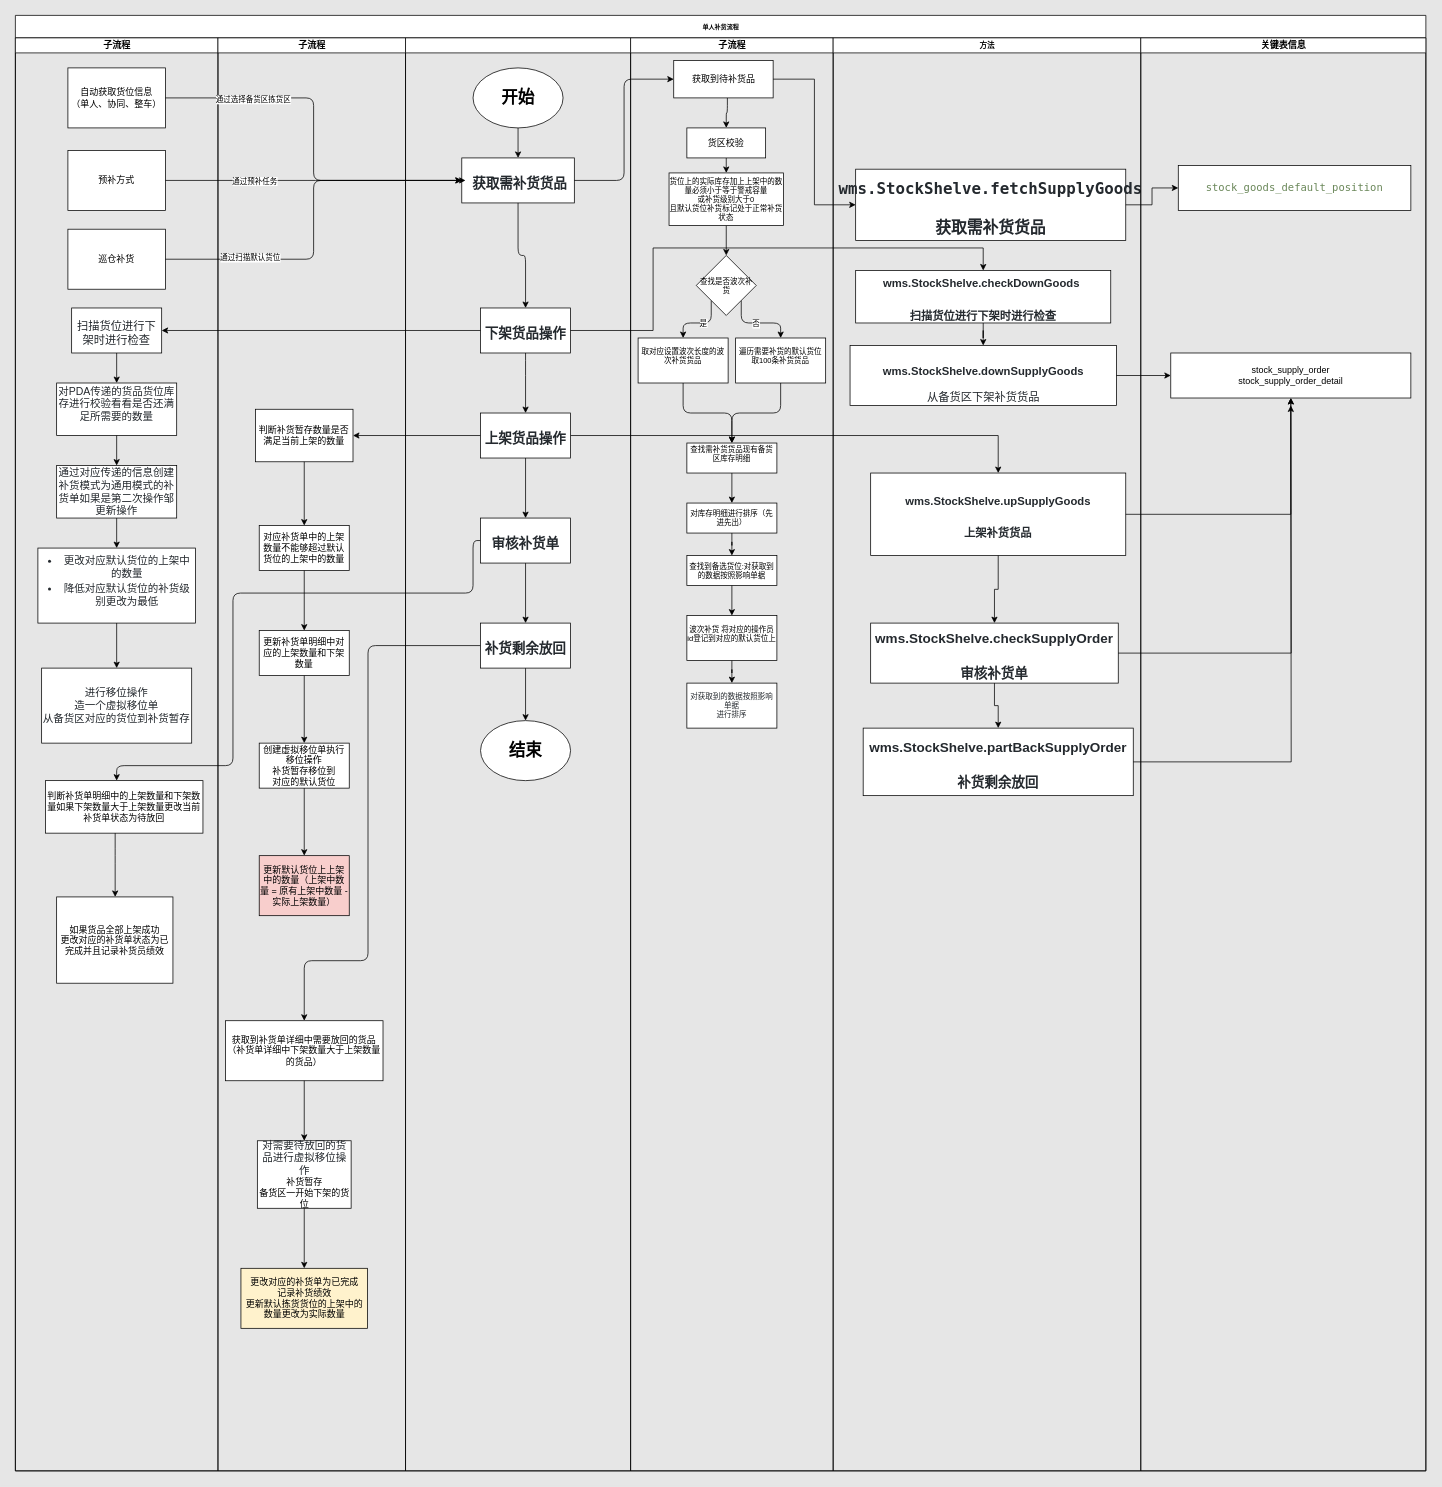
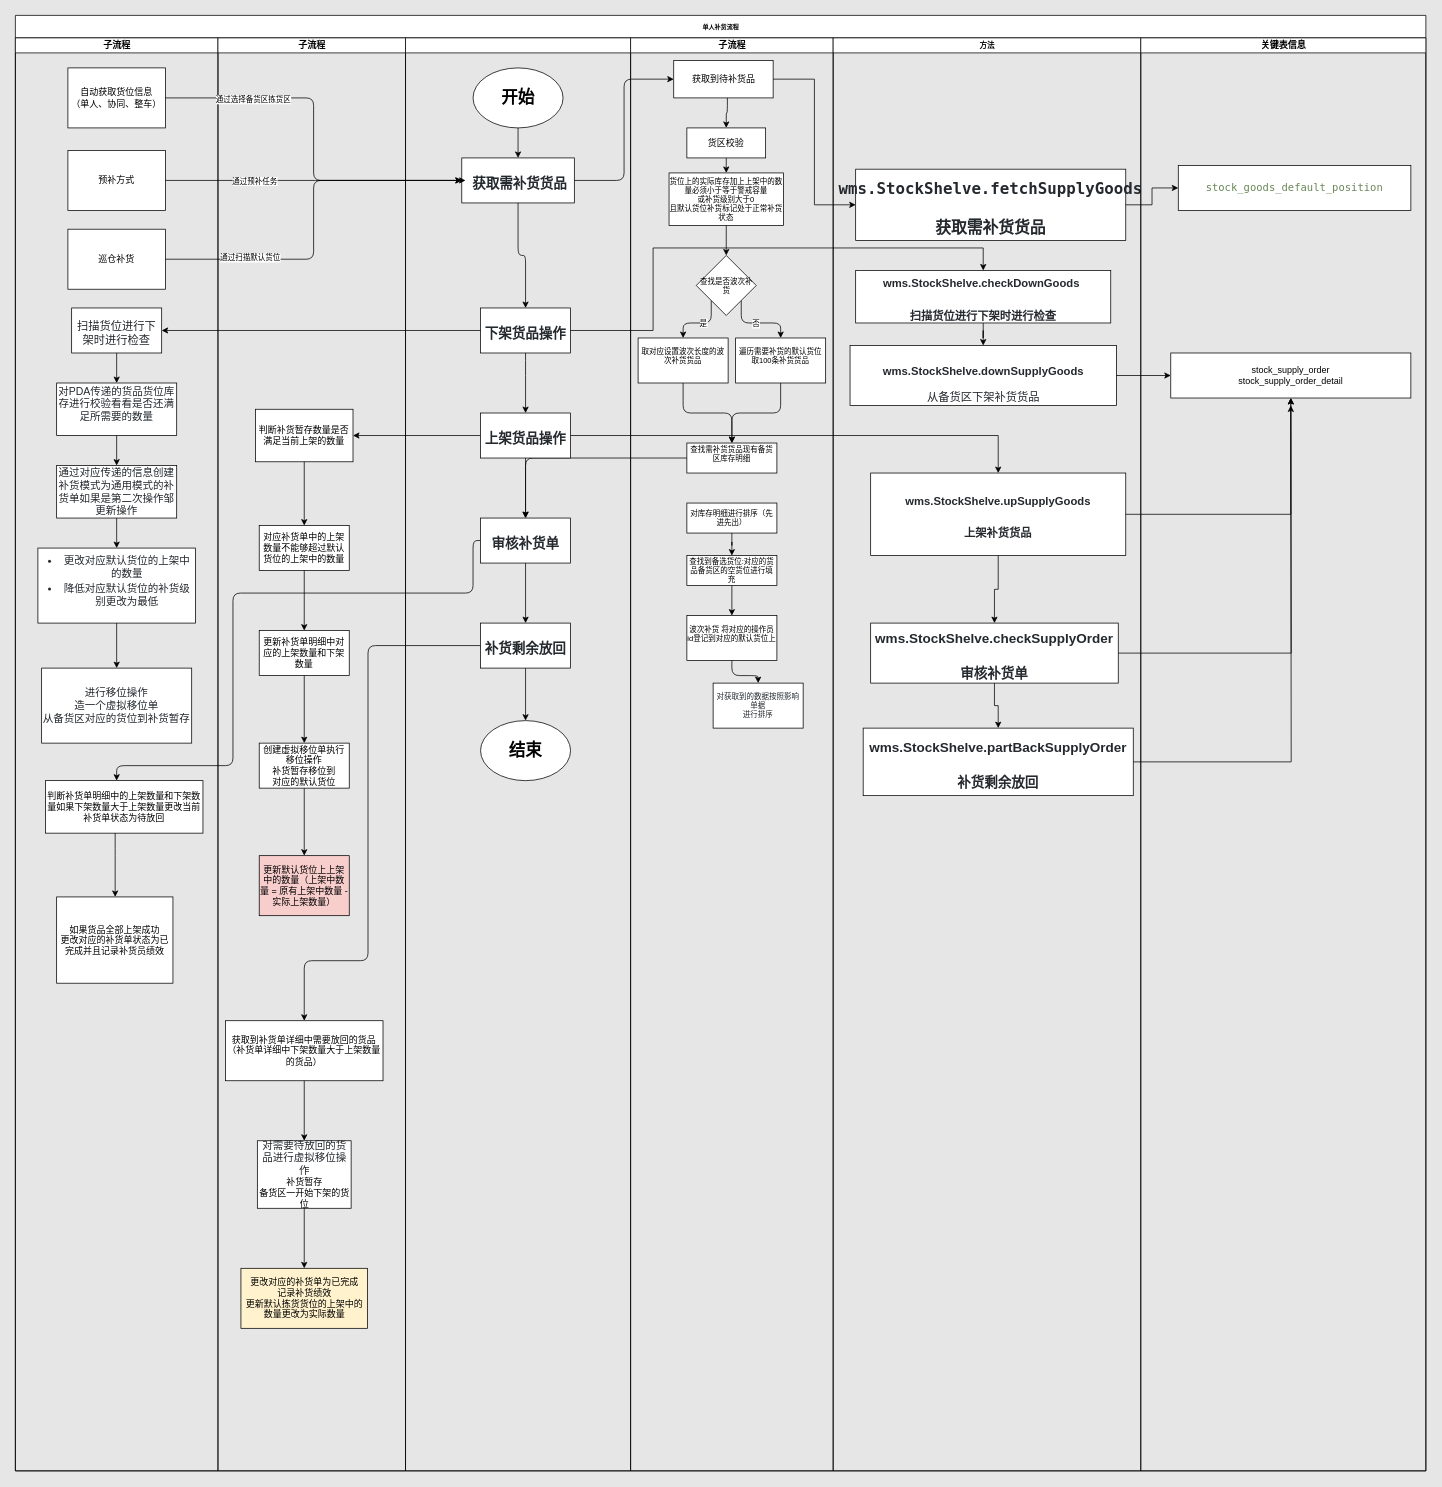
(732, 496) -> (628, 458)
(732, 570) -> (732, 570)
(732, 705) -> (758, 705)
